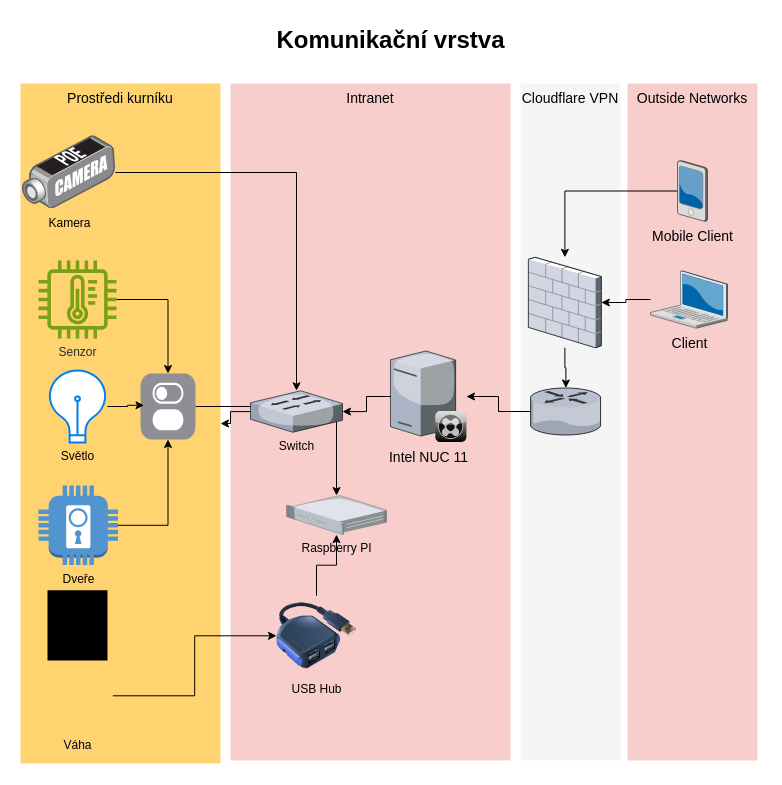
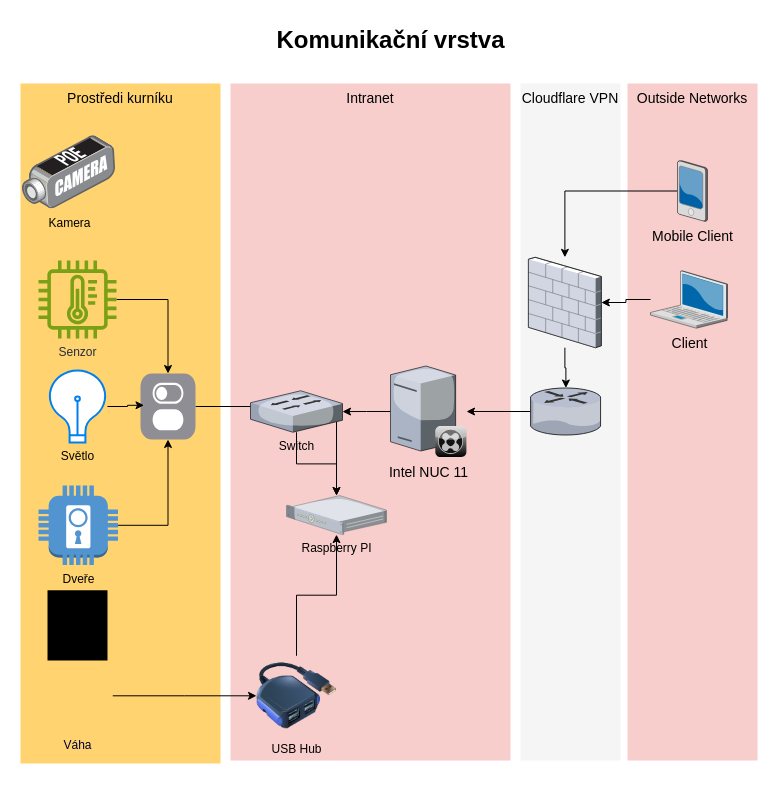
(297, 188) -> none
(429, 397) -> (429, 412)
(233, 412) -> (301, 464)
(317, 636) -> (297, 696)
